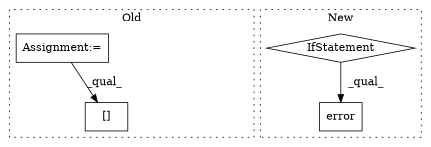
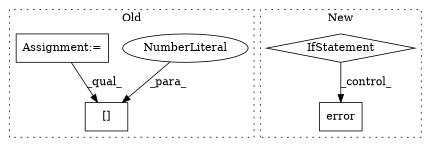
none -> (185, 48)
(366, 82) -> (366, 82)
